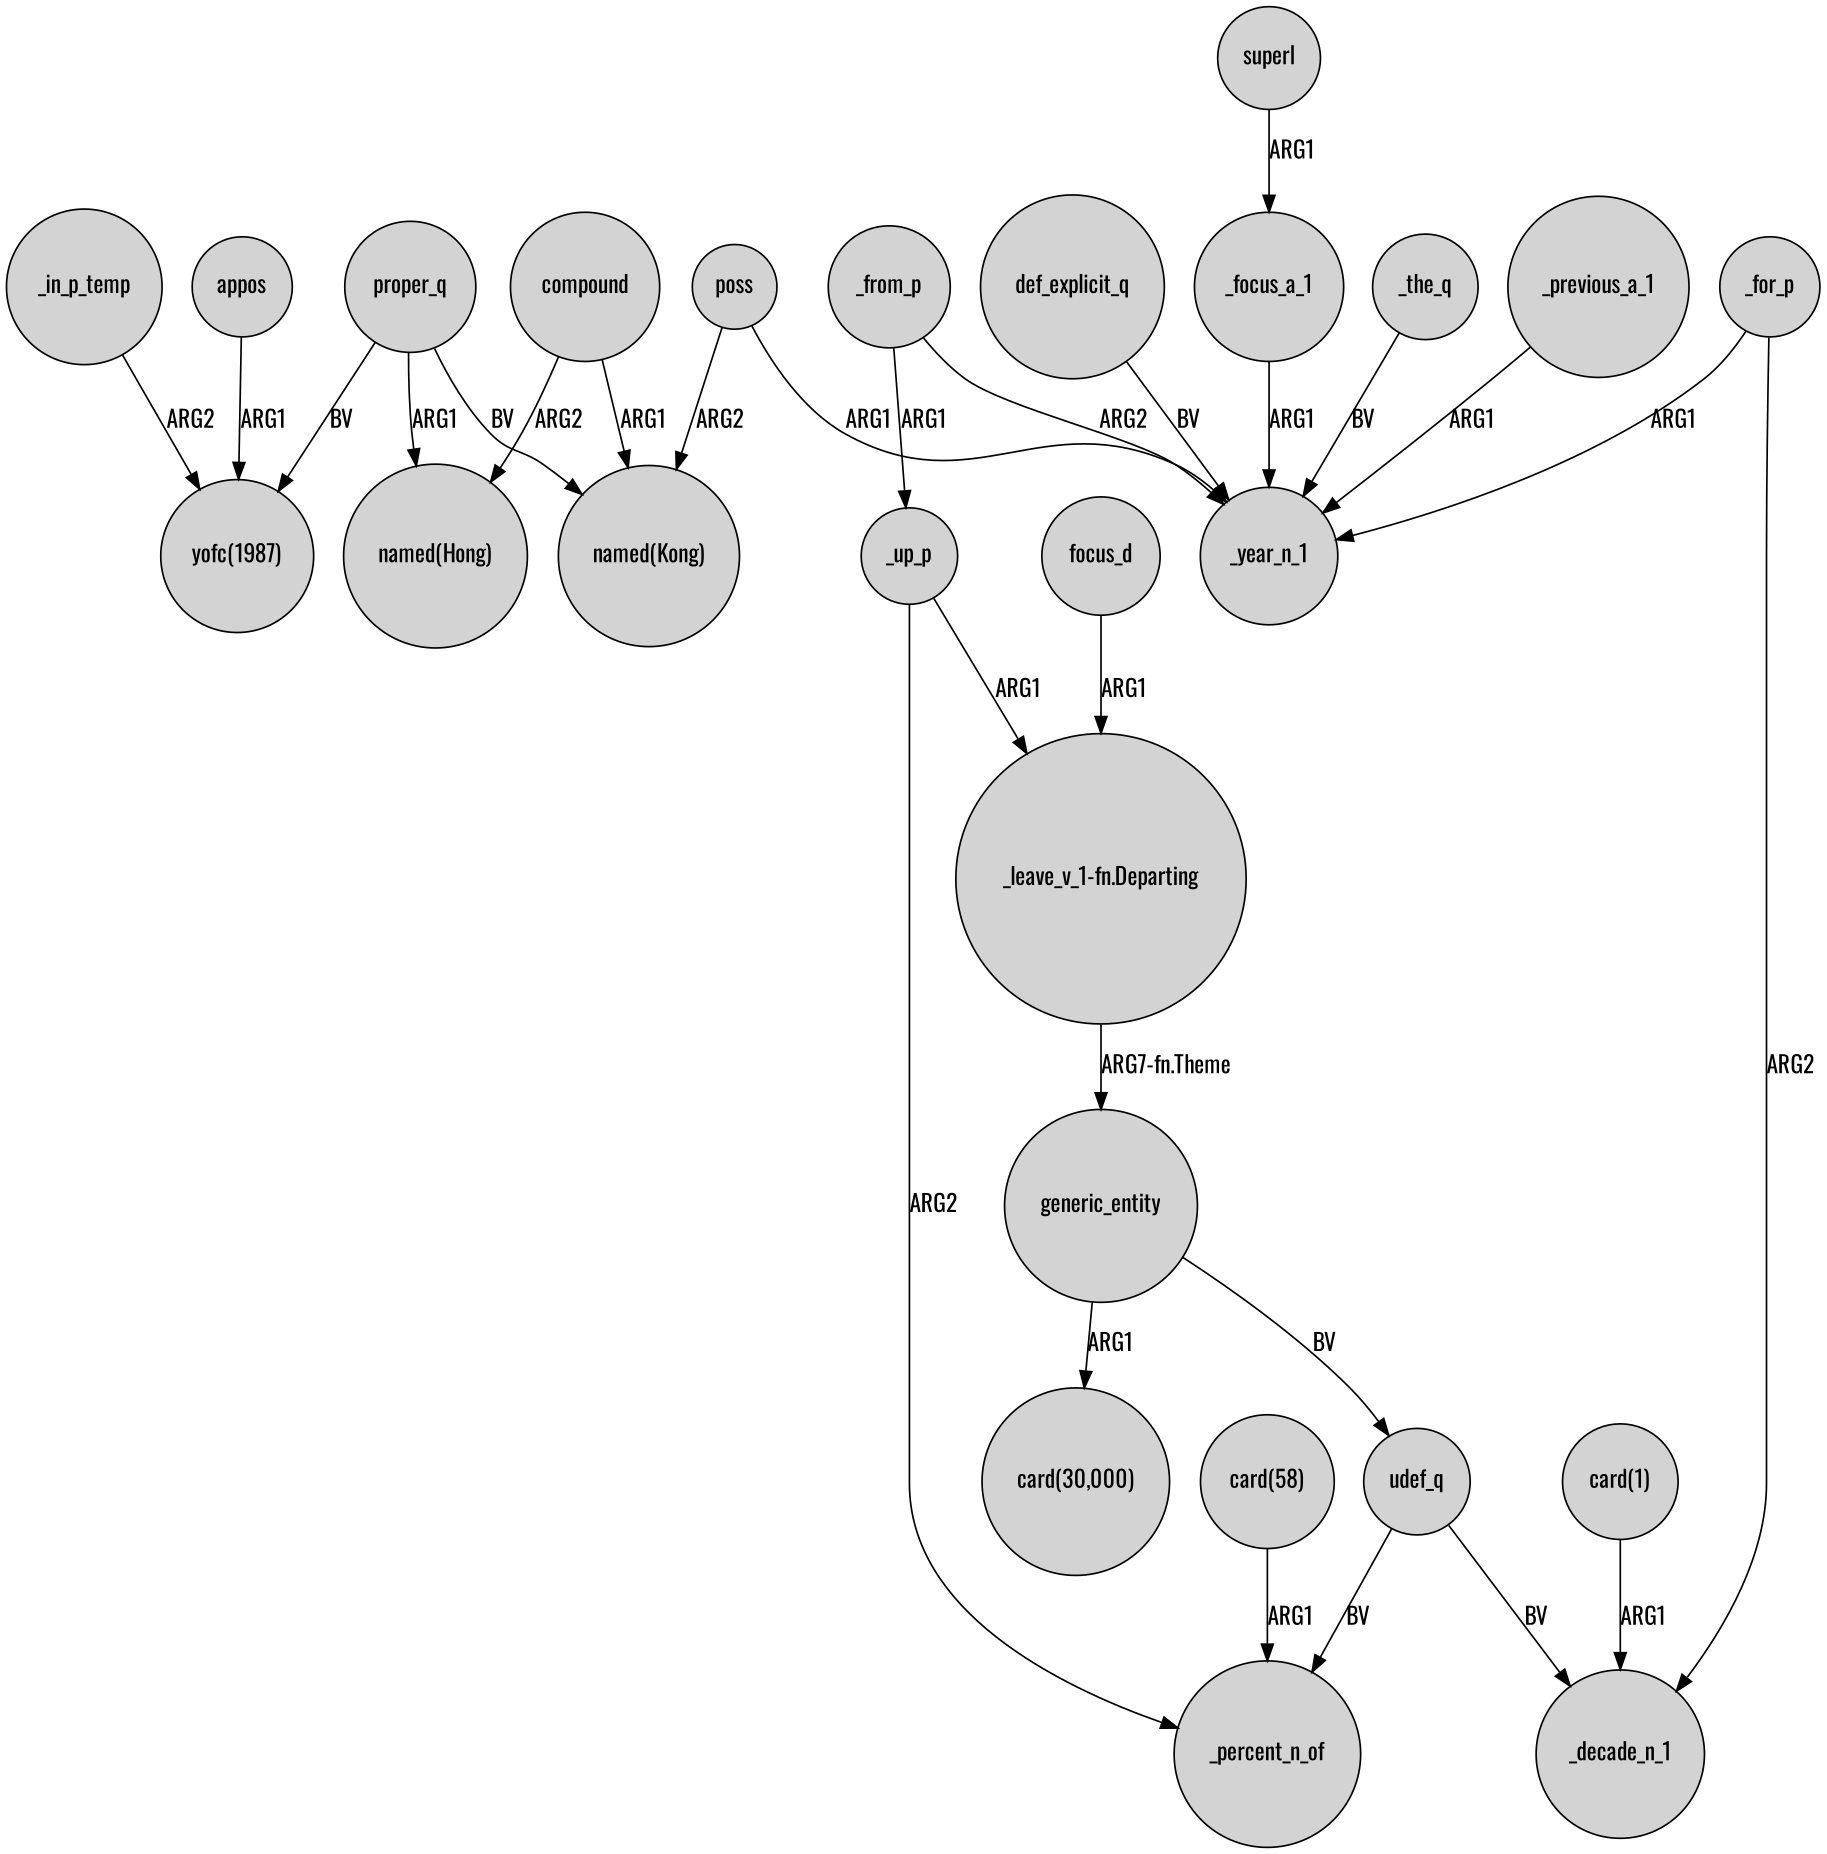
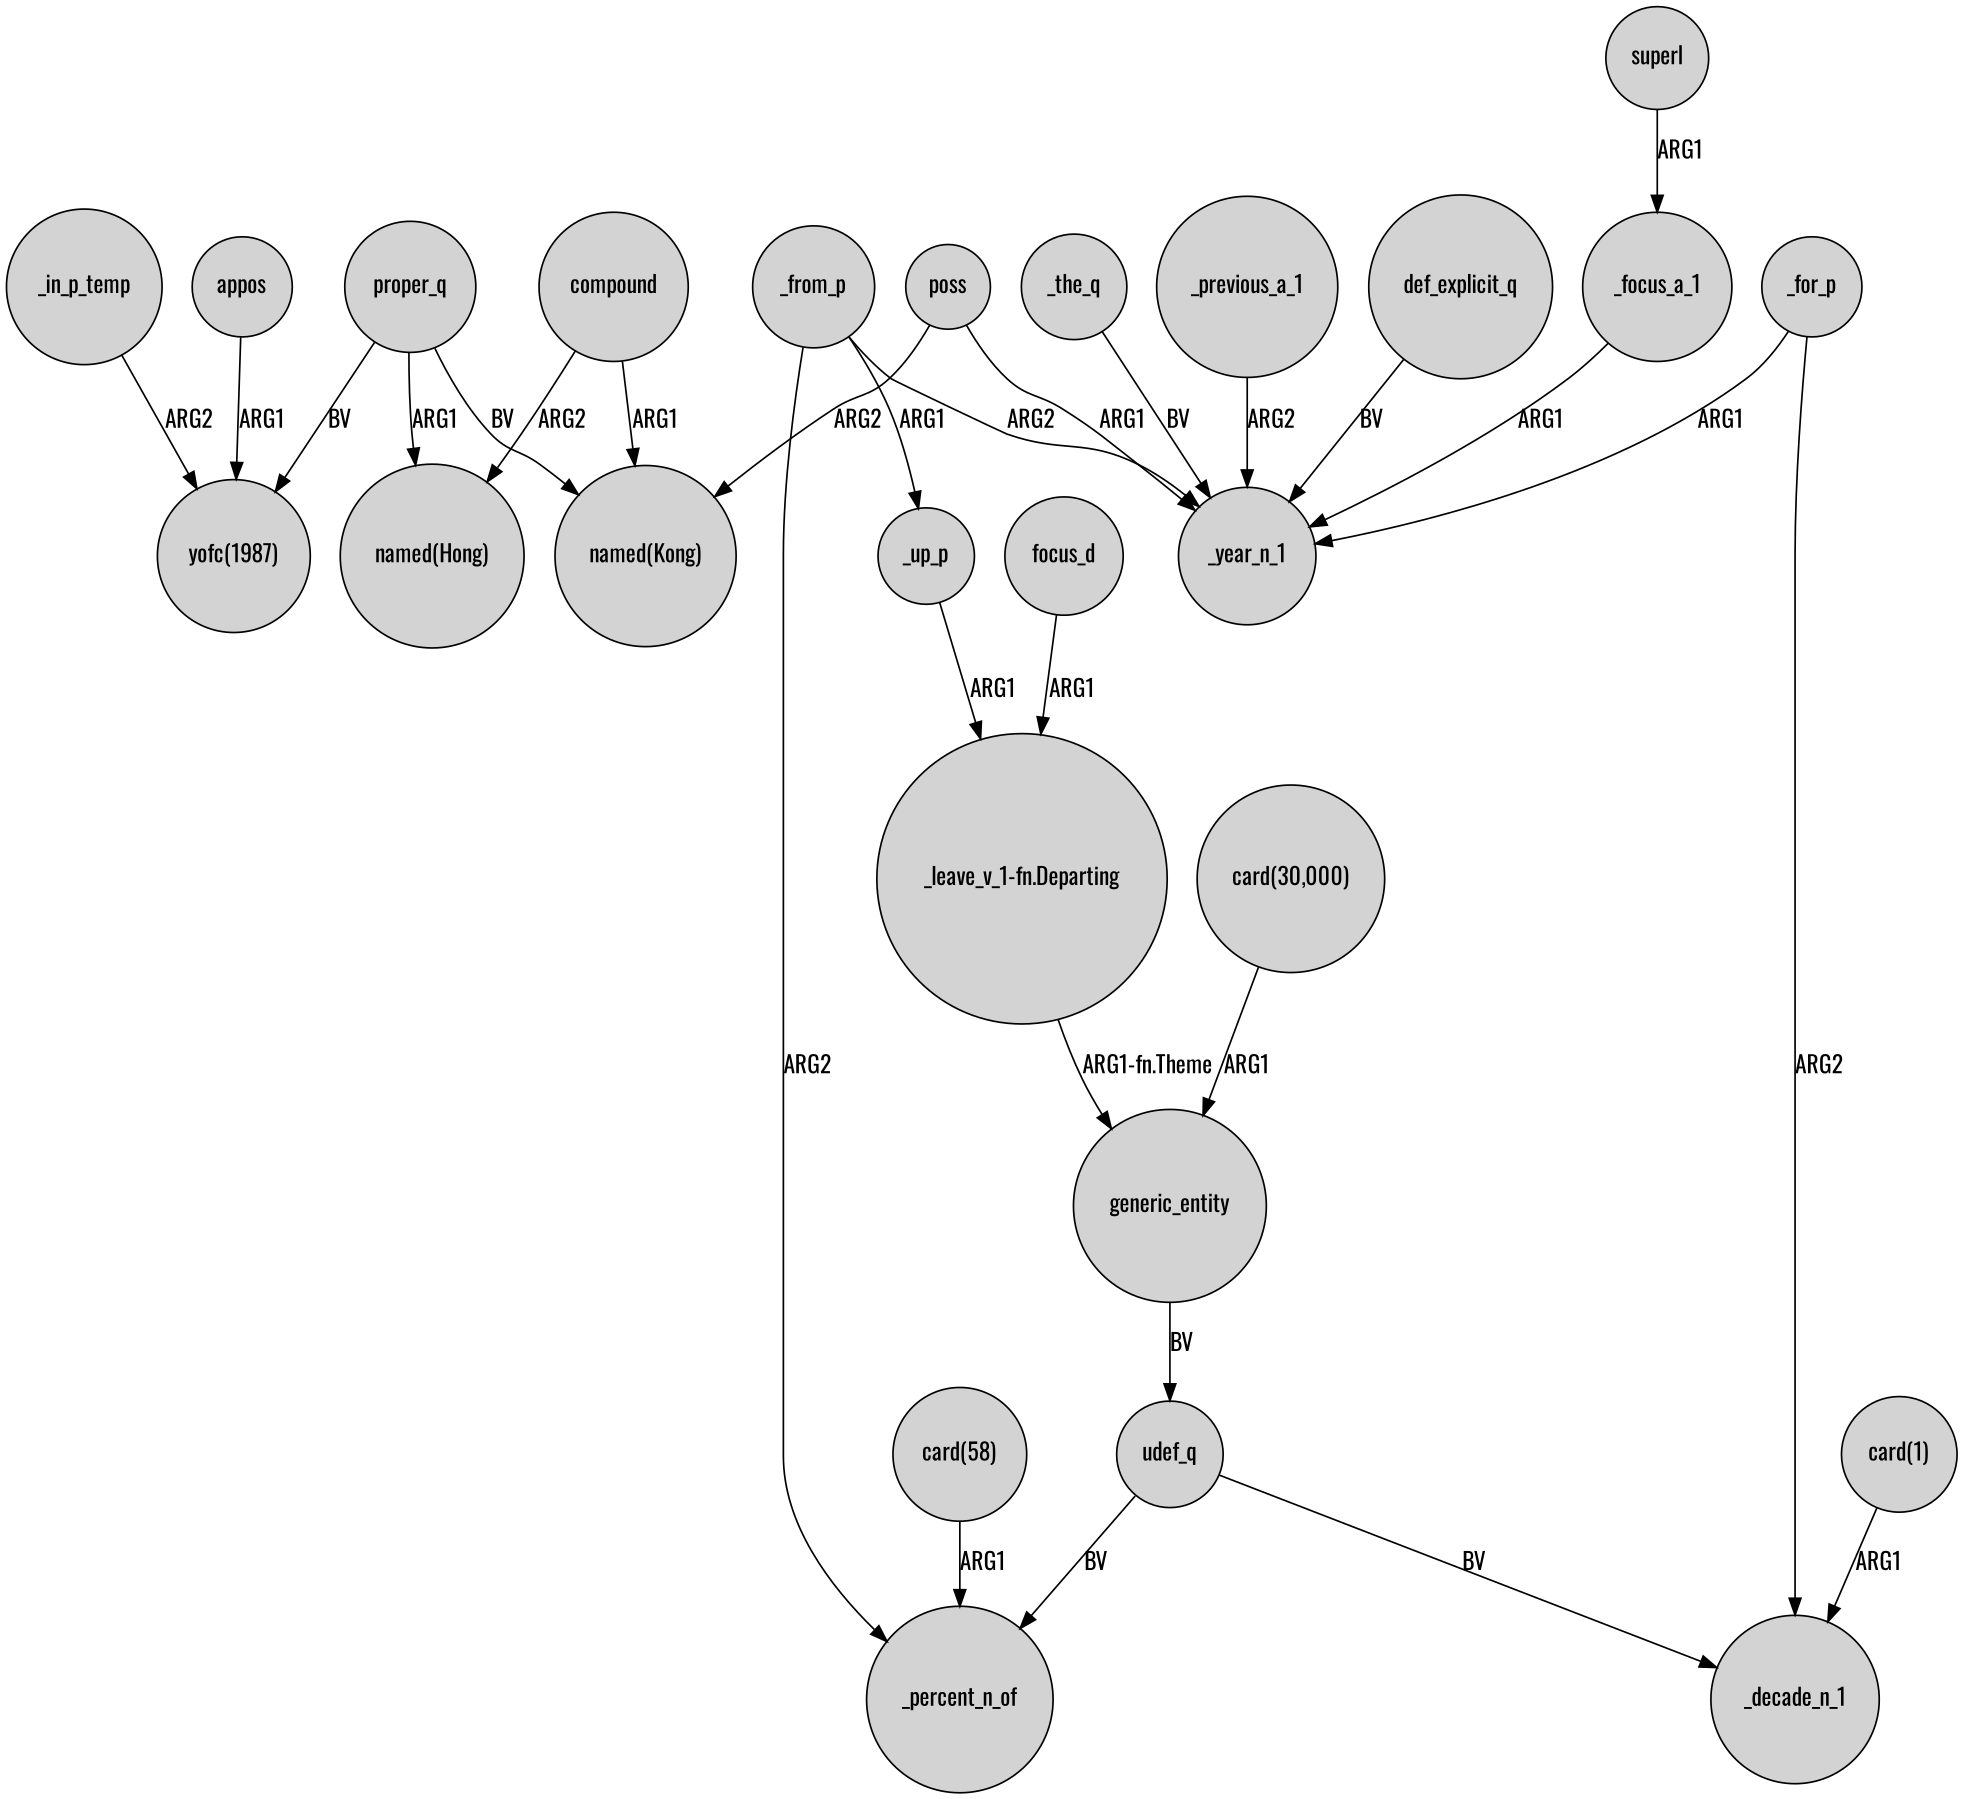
(1472, 421) -> (1272, 421)
(1167, 1067) -> (1148, 1067)
(909, 1229) -> (783, 1002)
(1089, 1336) -> (1234, 1033)
